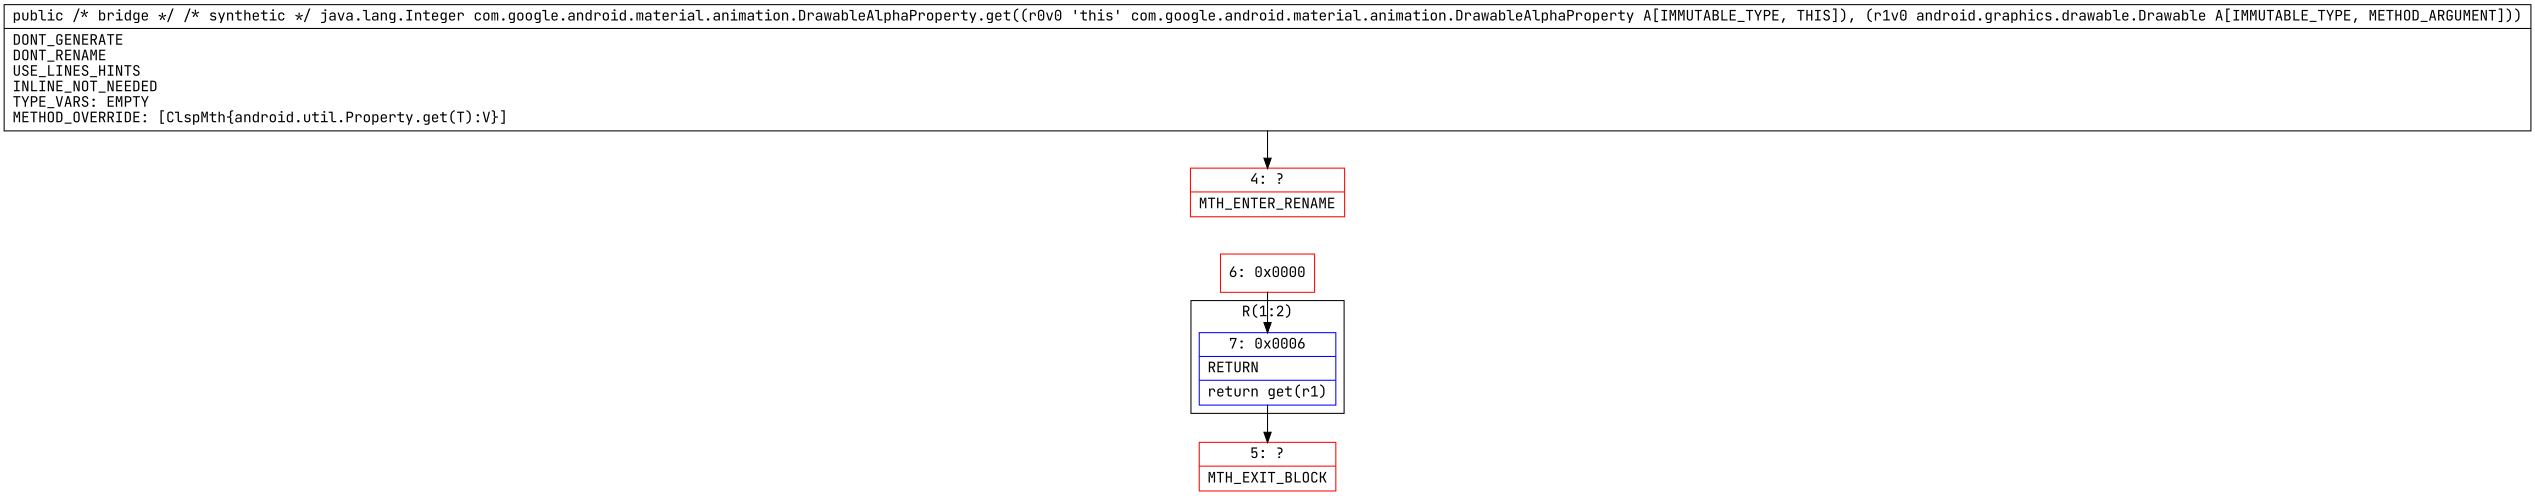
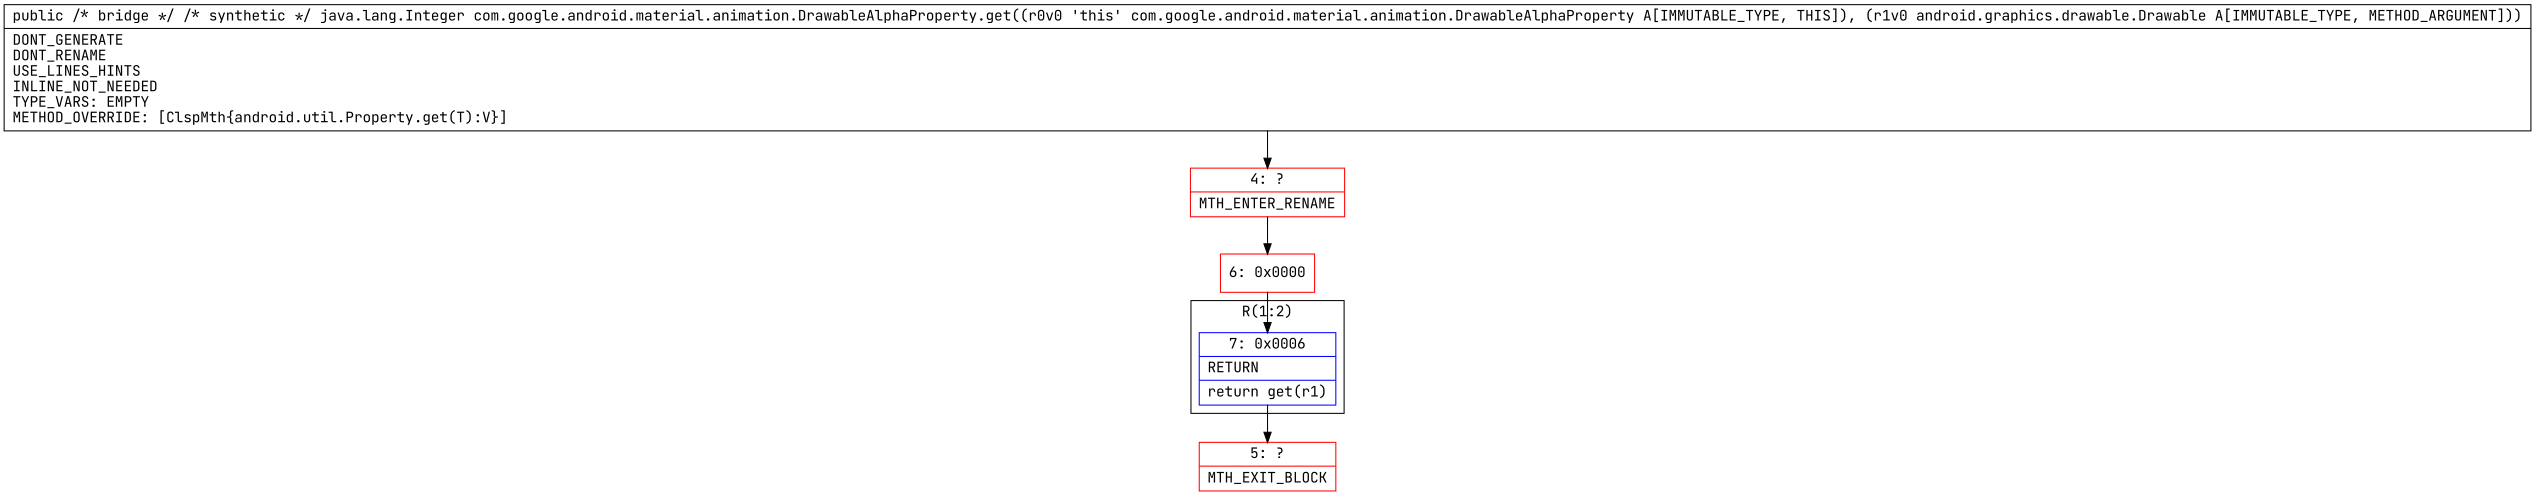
none -> (1268, 230)
